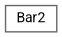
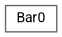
(31, 19) -> (31, 19)
